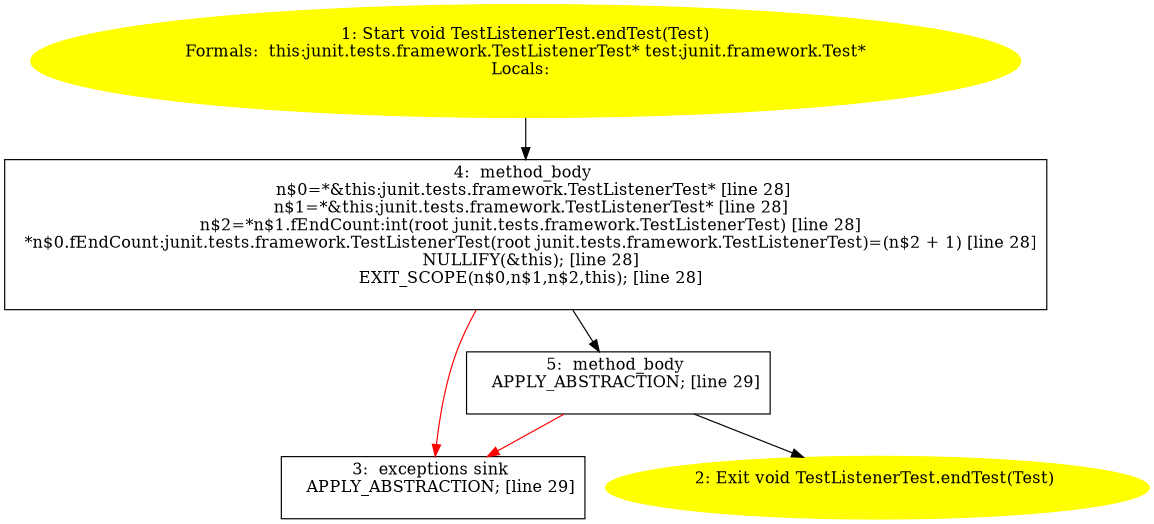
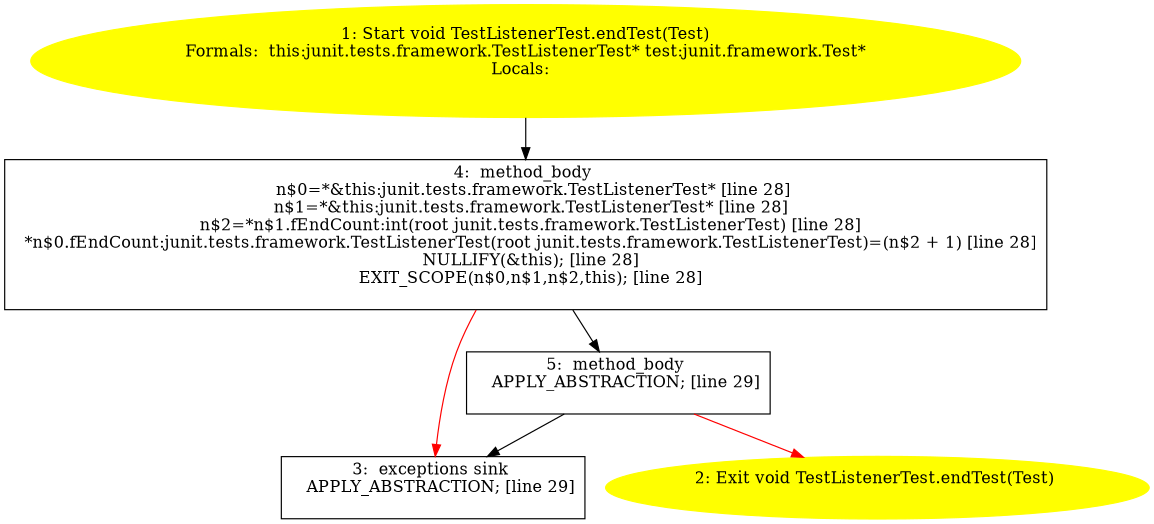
(531, 432) -> (531, 432)
(743, 433) -> (743, 433)
